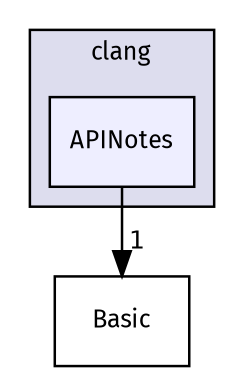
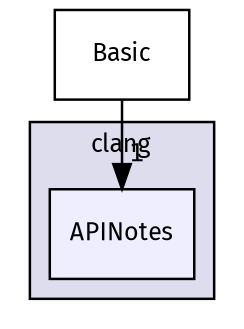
(122, 223) -> (122, 137)
